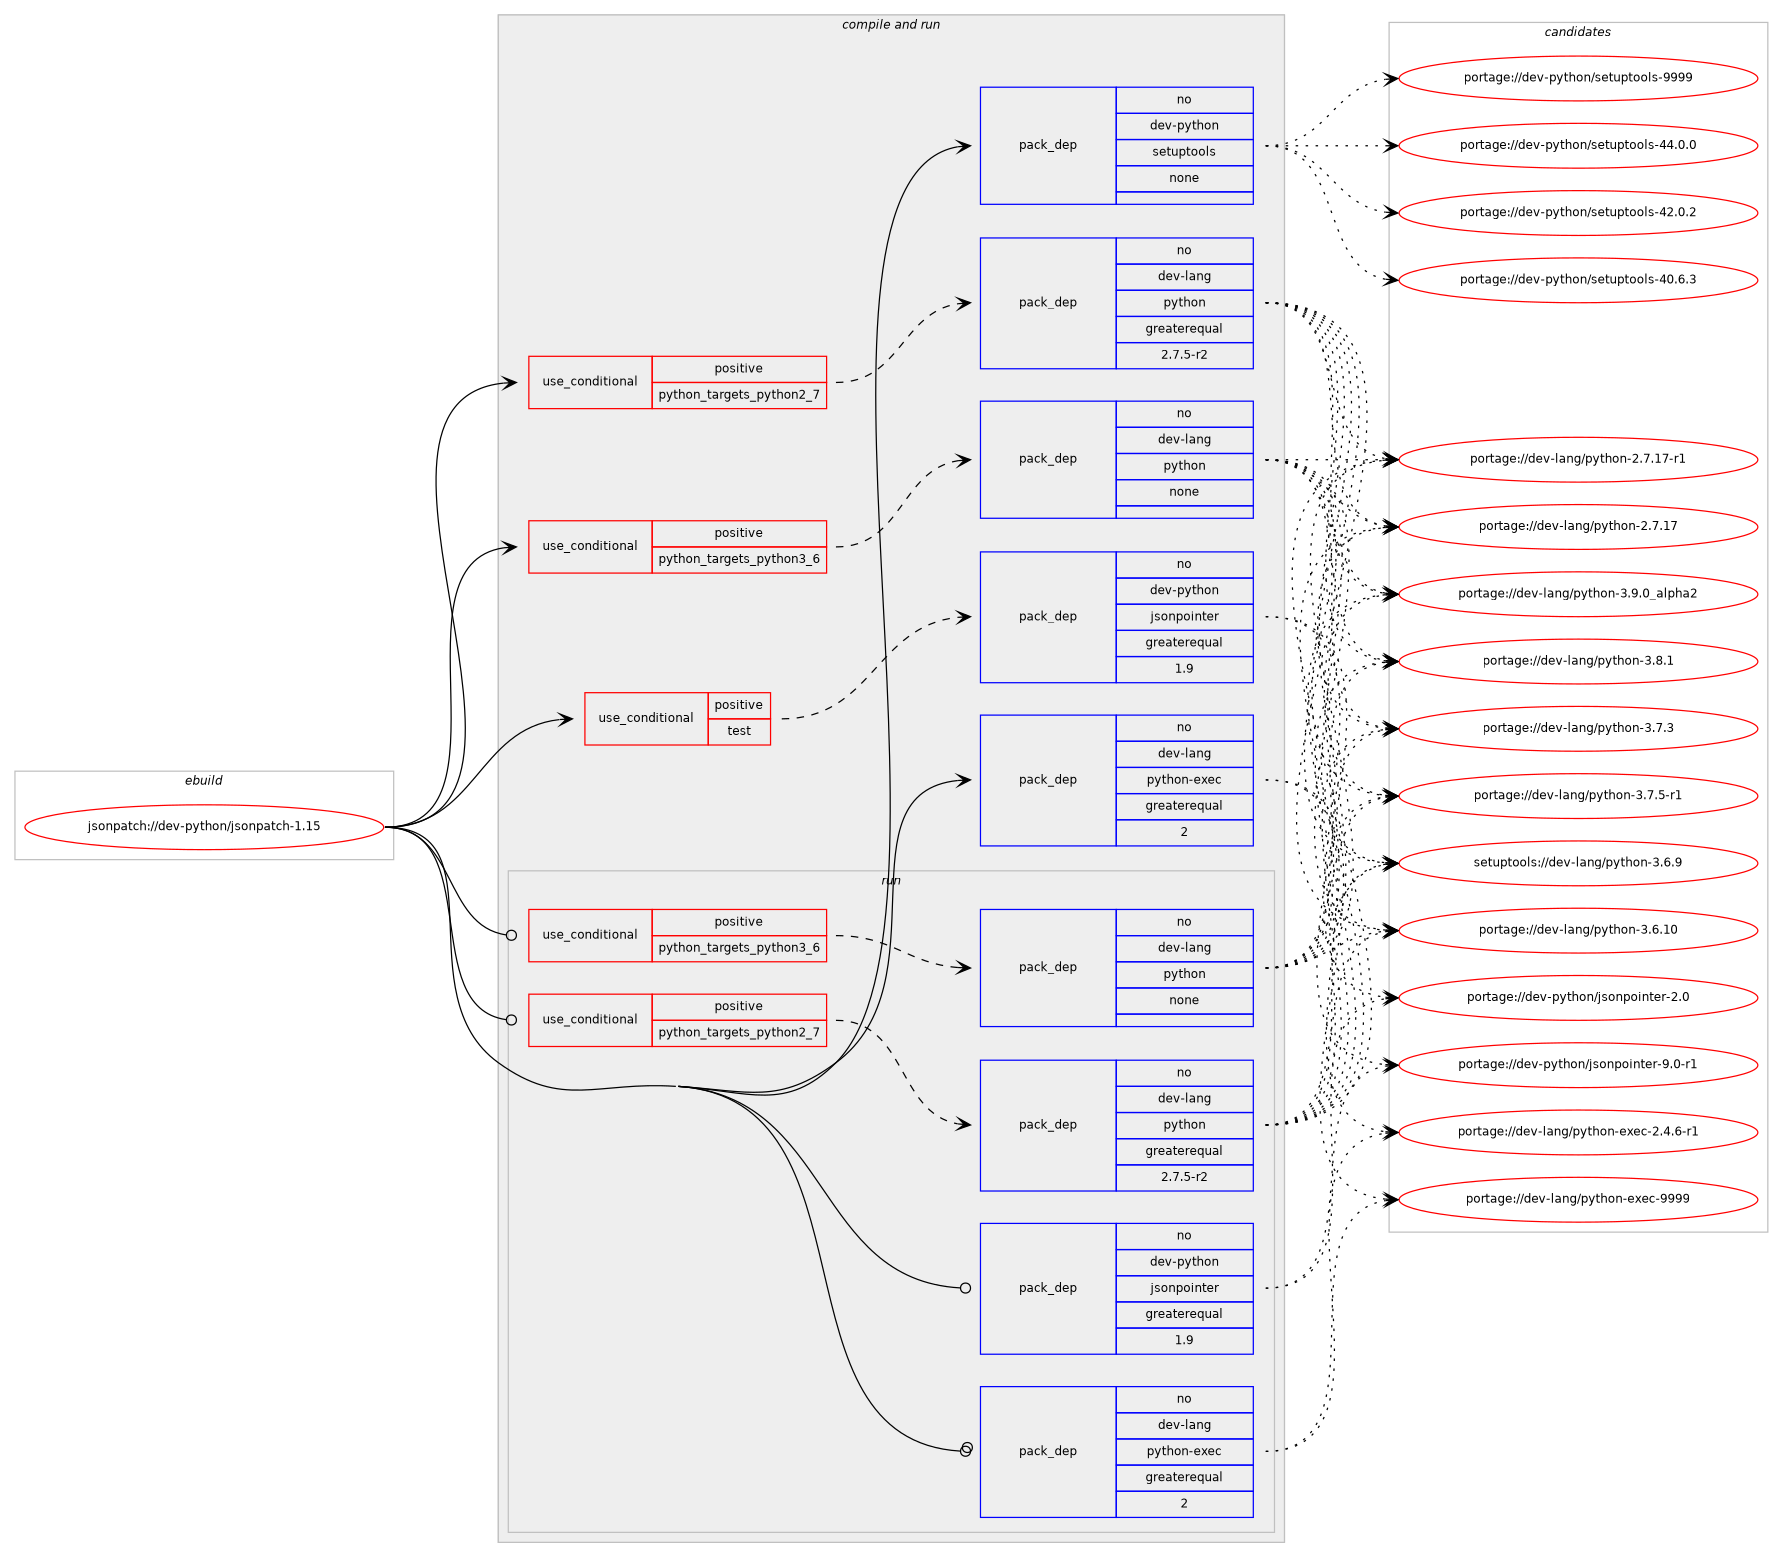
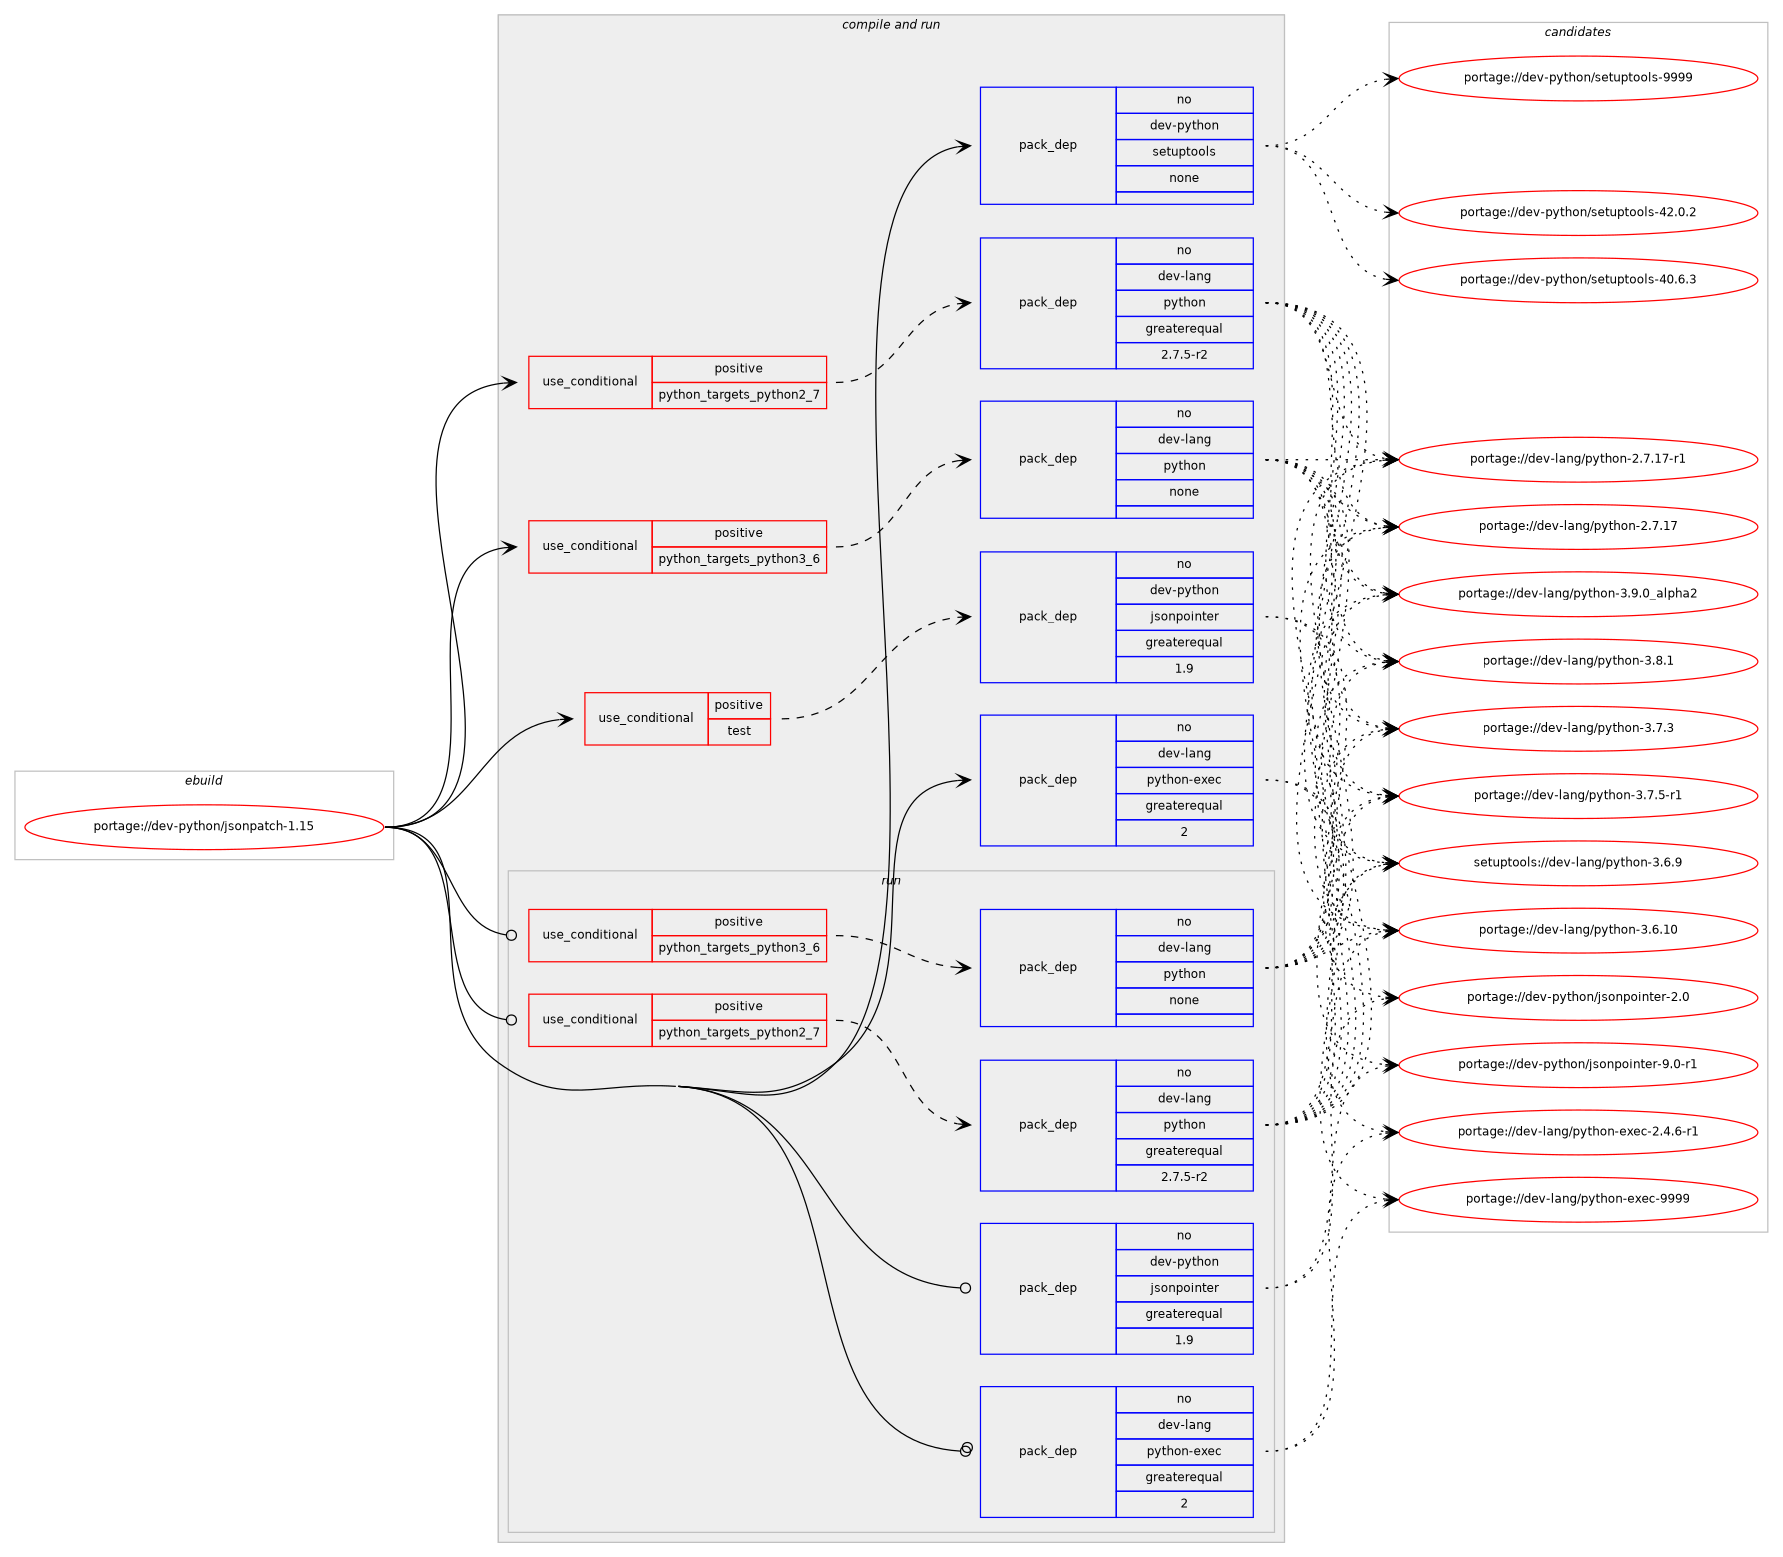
(1578, 146) -> none
(204, 827) -> (204, 827)
